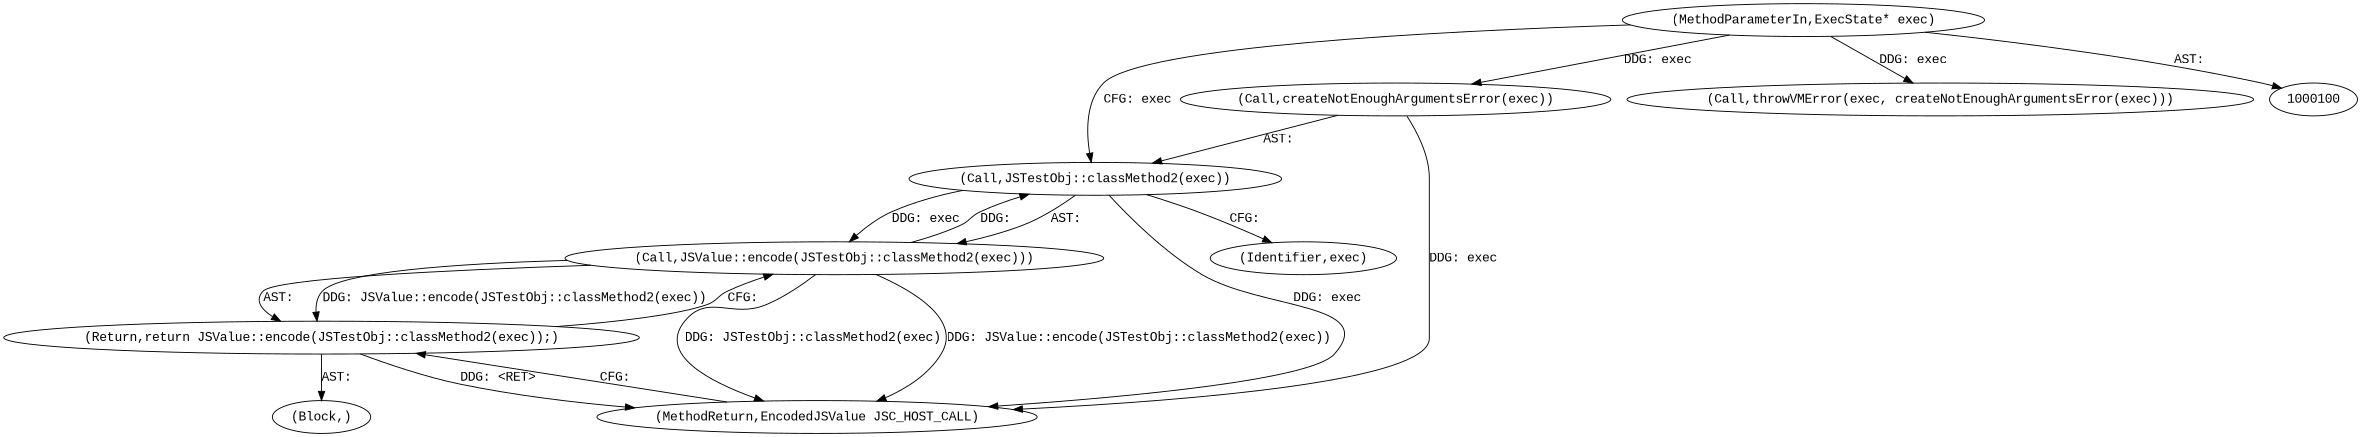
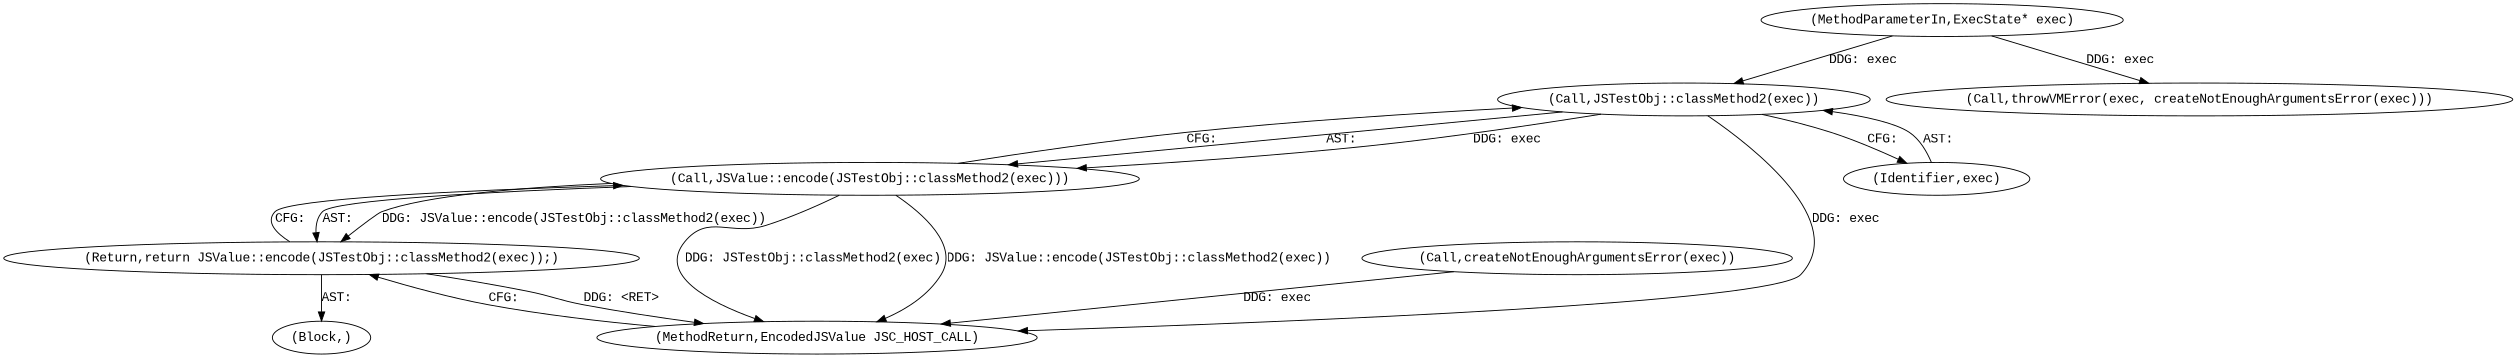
(1605, 59) -> none
(1138, 99) -> (1863, 60)
(2314, 99) -> none
(1250, 138) -> (1890, 124)
(1000, 219) -> (1206, 139)
